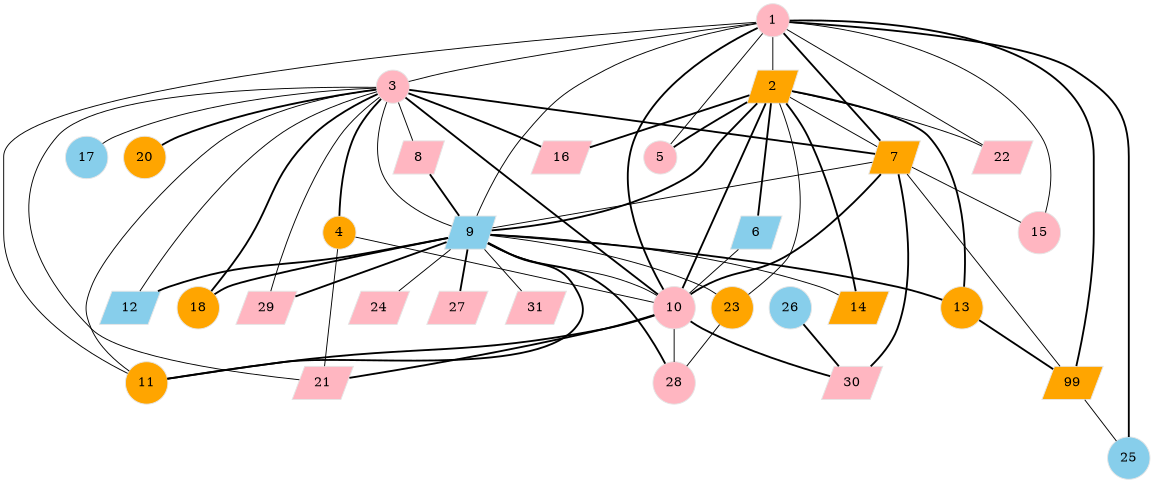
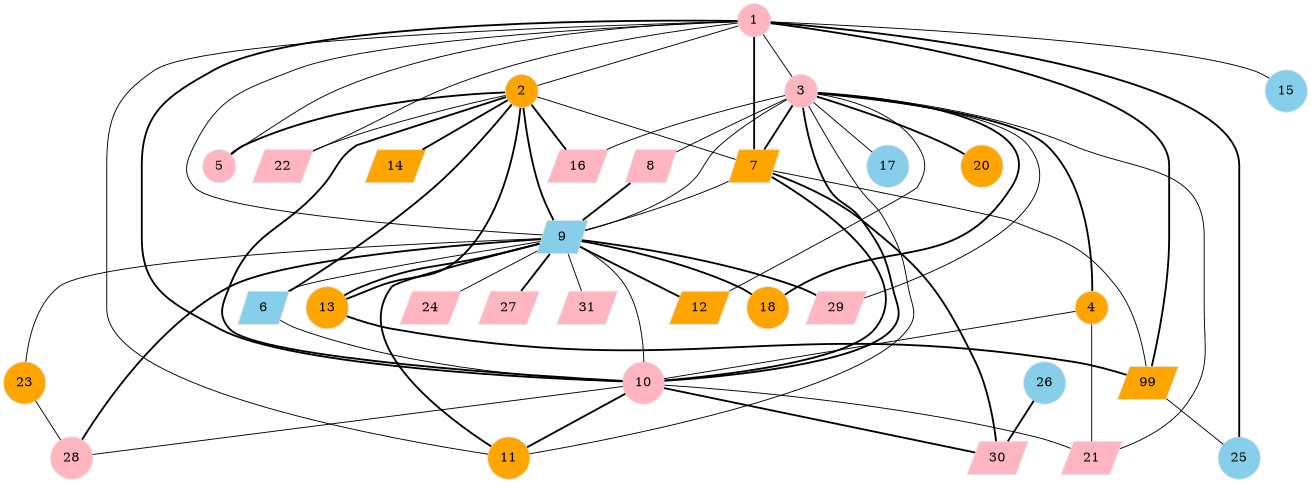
(773, 87) -> (522, 91)
(475, 119) -> (695, 119)
(966, 195) -> none
(800, 207) -> none
(1039, 233) -> (1286, 91)
(667, 252) -> (413, 263)
(130, 308) -> (700, 308)
(503, 351) -> (869, 406)
